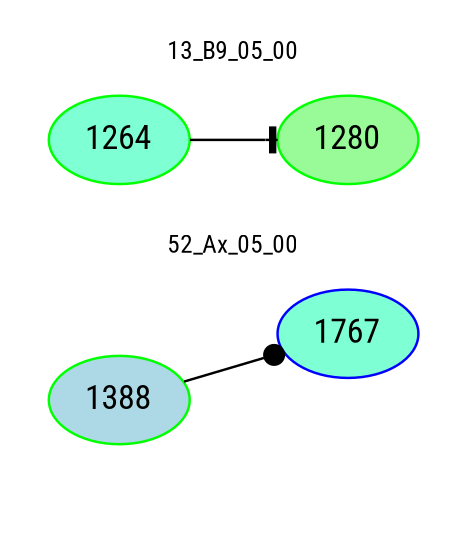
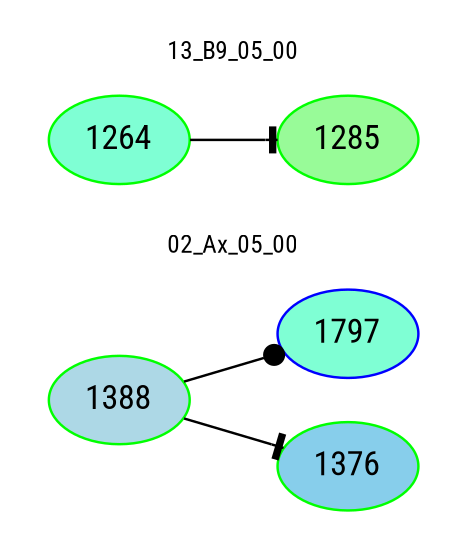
(348, 140) -> (348, 140)
(234, 247) -> (234, 247)
(348, 334) -> (348, 334)
none -> (348, 466)
